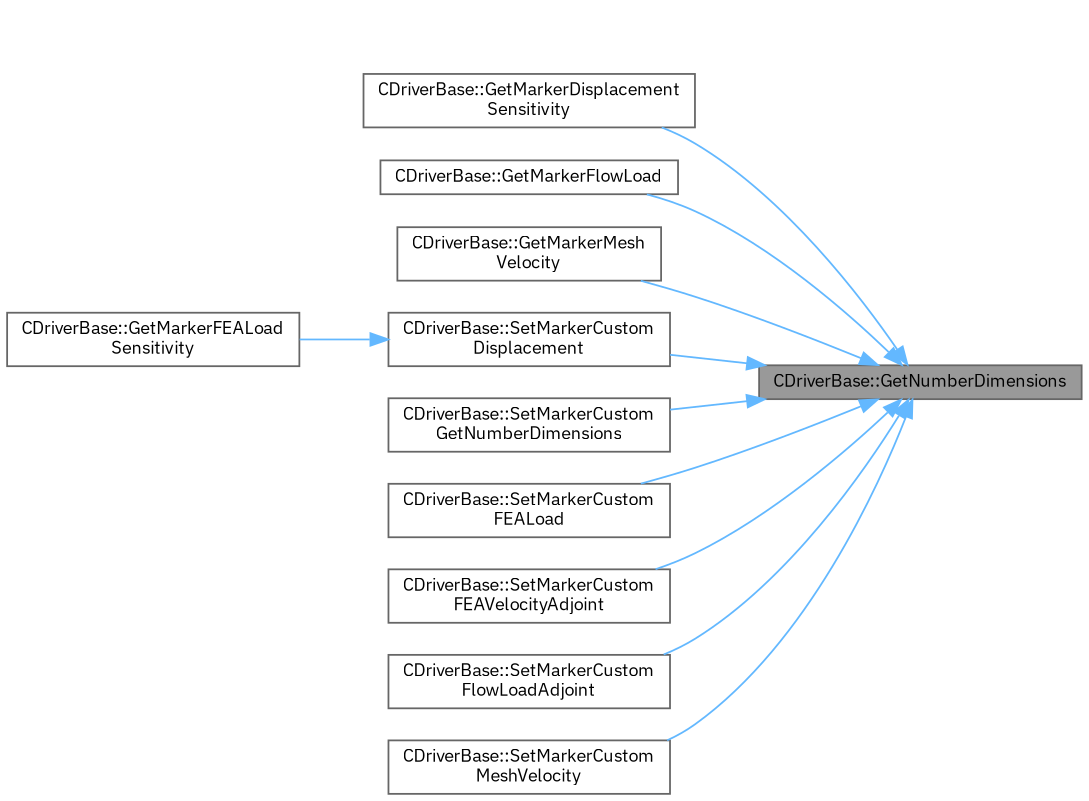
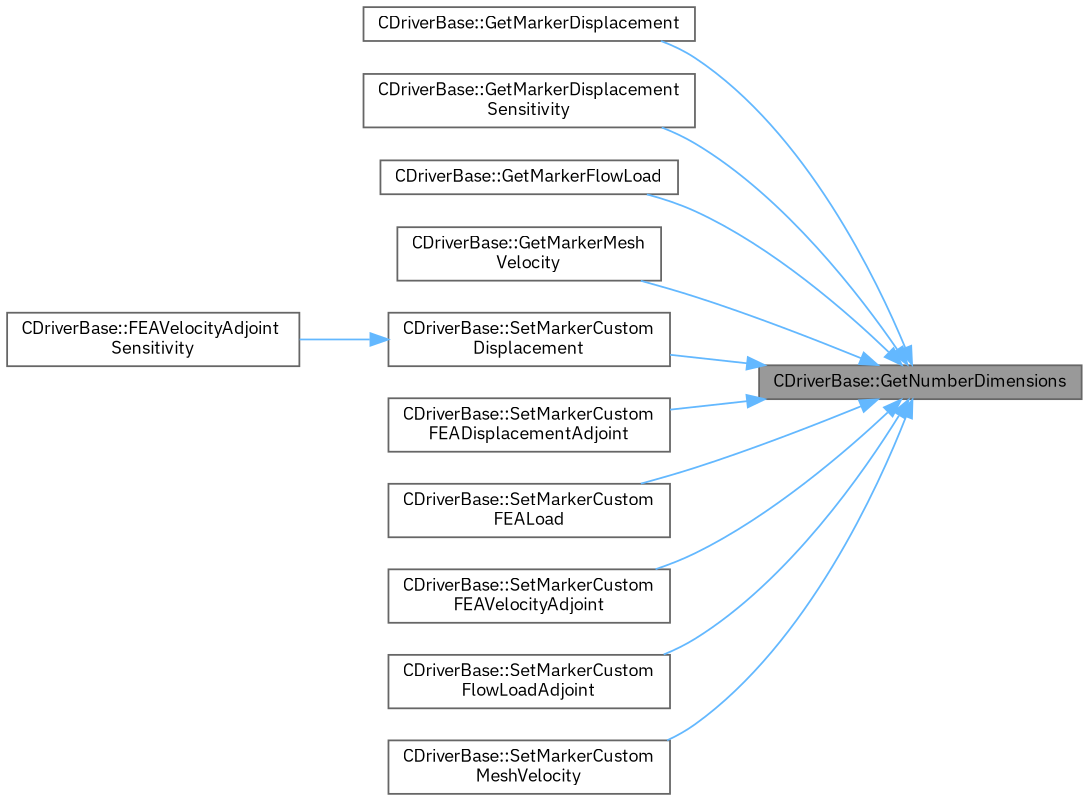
none -> (529, 24)
(153, 339) -> (153, 339)
(529, 425) -> (529, 425)
